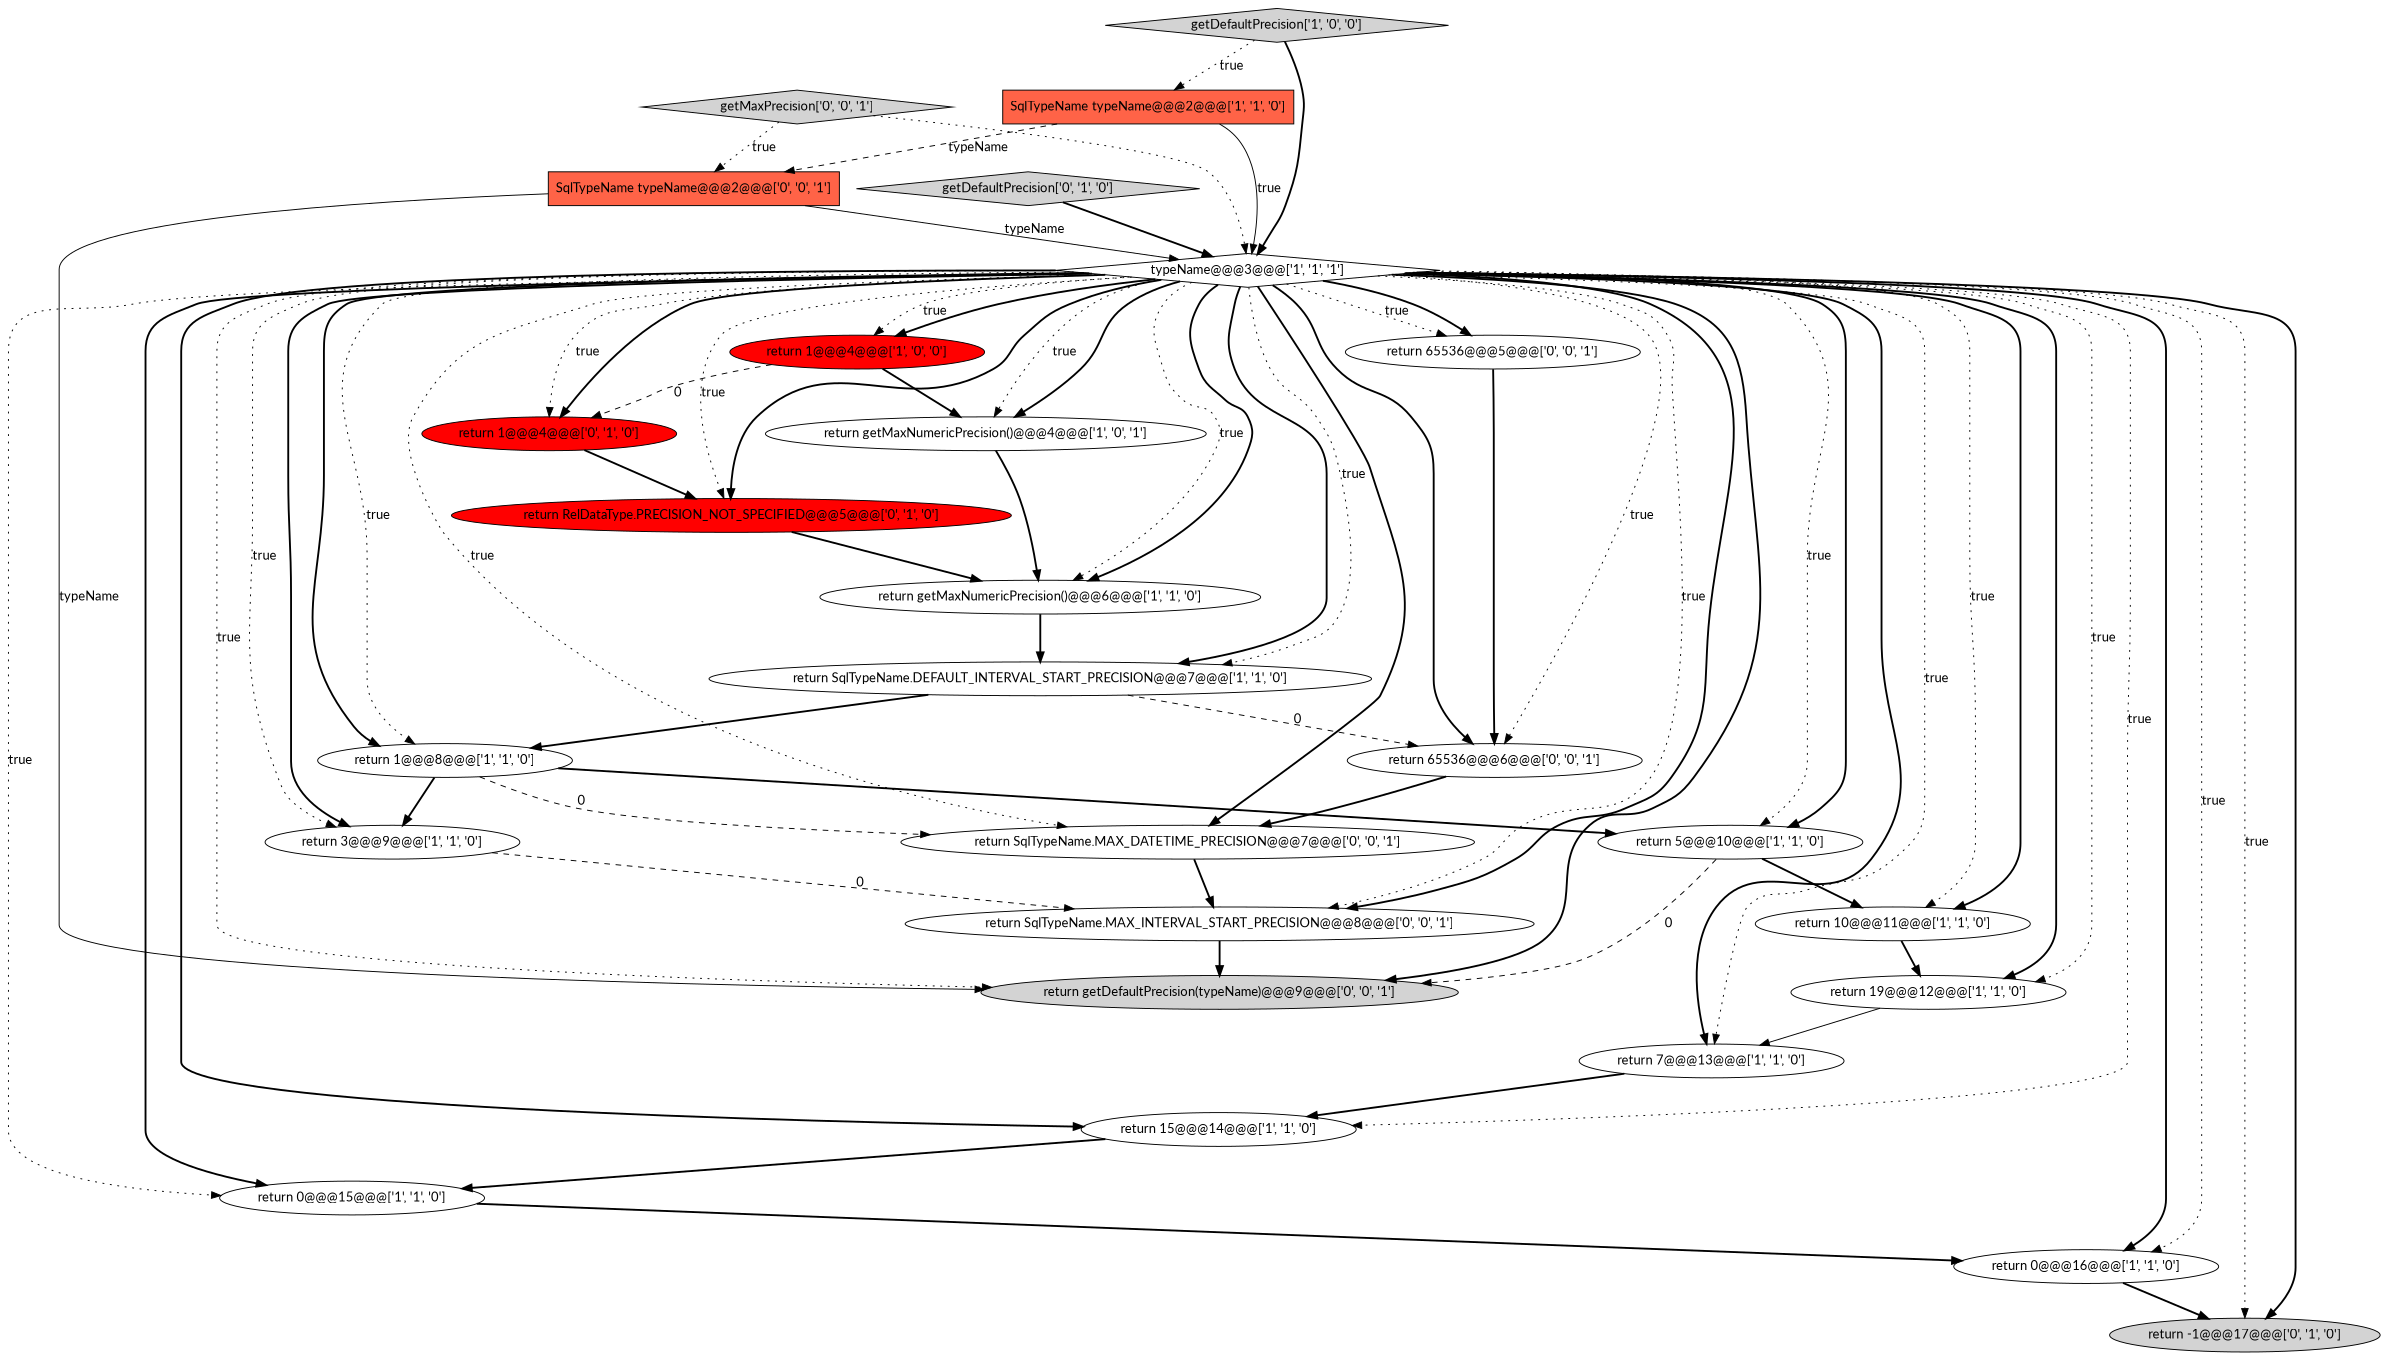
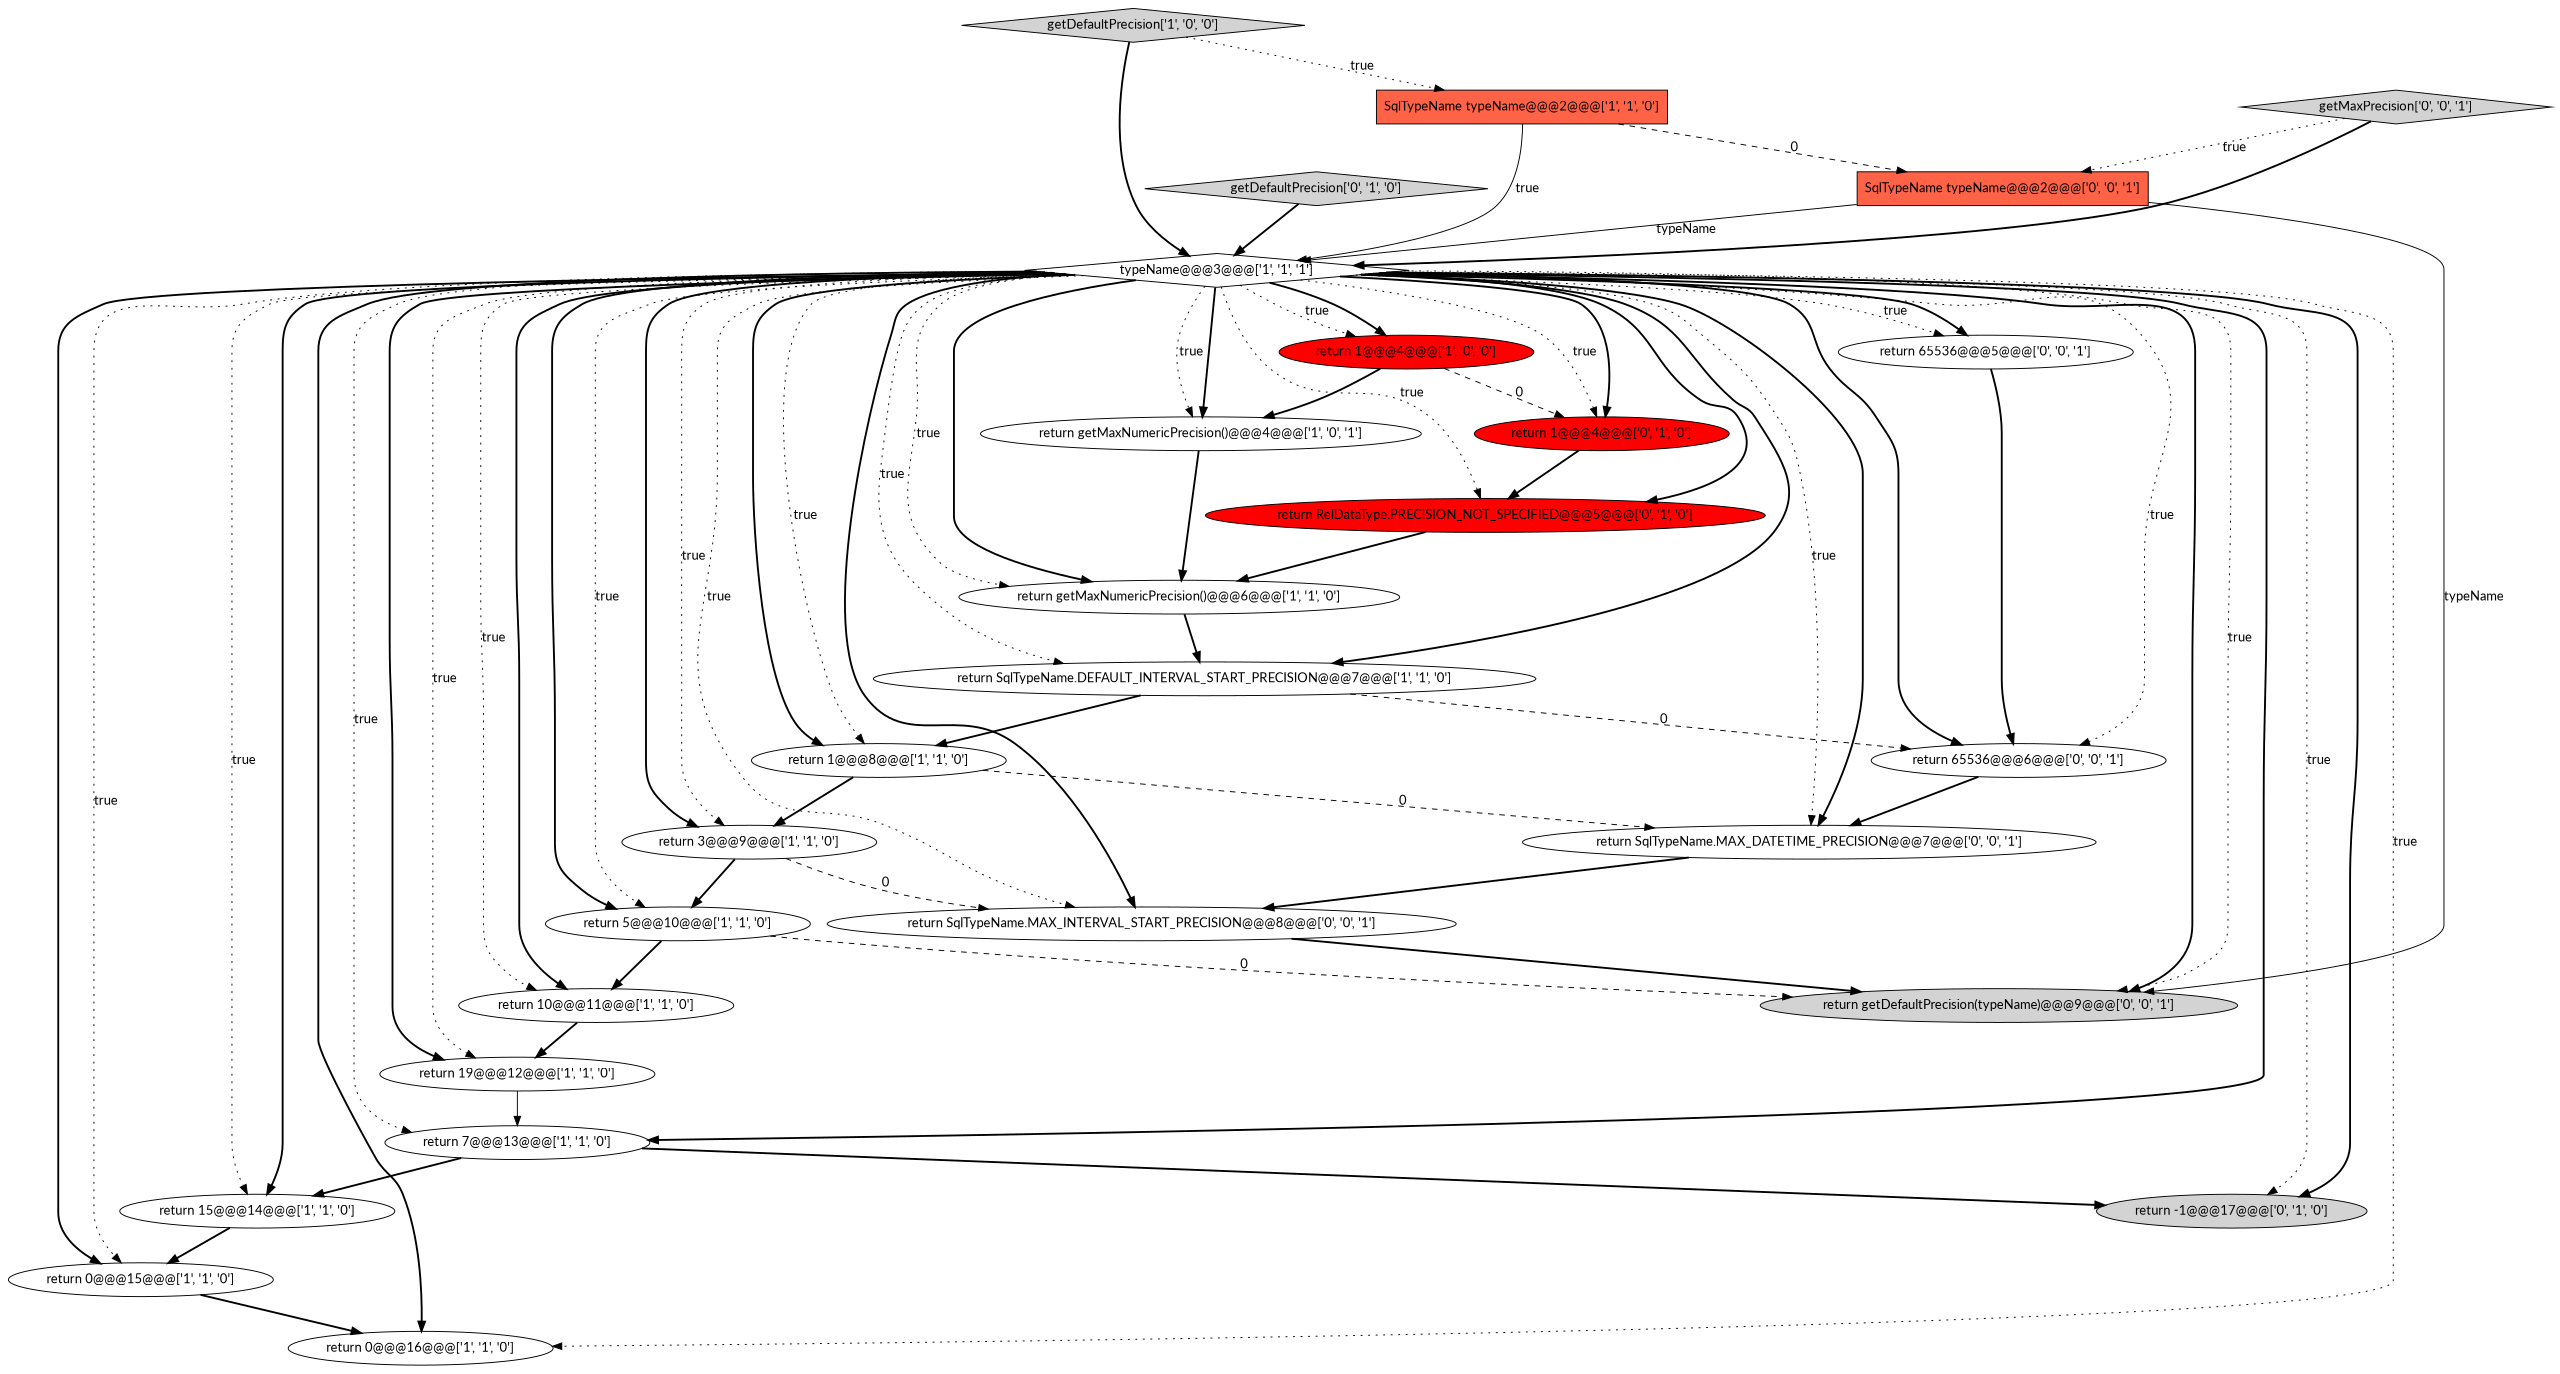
(1083, 142) -> (1876, 239)
(978, 148) -> (1795, 148)
(1082, 800) -> (717, 879)
(2161, 1299) -> (1369, 1177)
